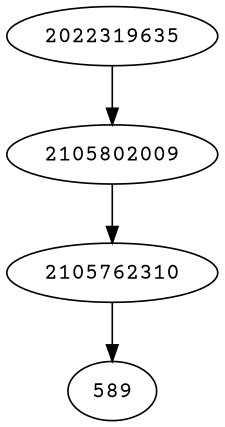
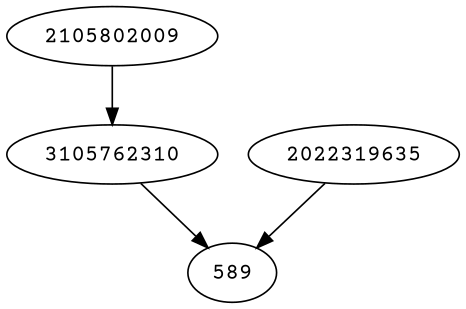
(112, 87) -> (297, 210)
(112, 273) -> (112, 154)
